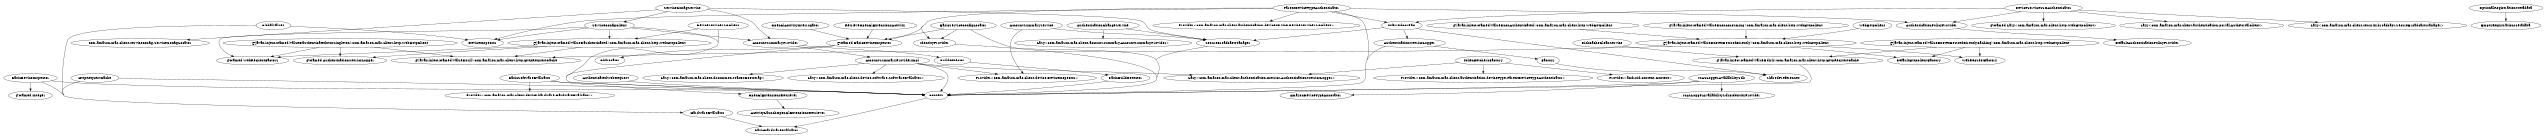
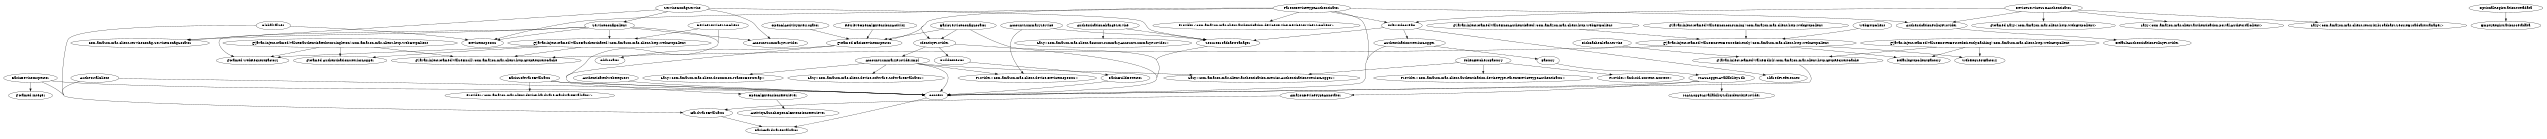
none -> (388, 34)
(869, 50) -> (942, 50)
(827, 51) -> (918, 50)
(1660, 71) -> (1626, 71)
(95, 78) -> (95, 78)
none -> (1004, 99)
